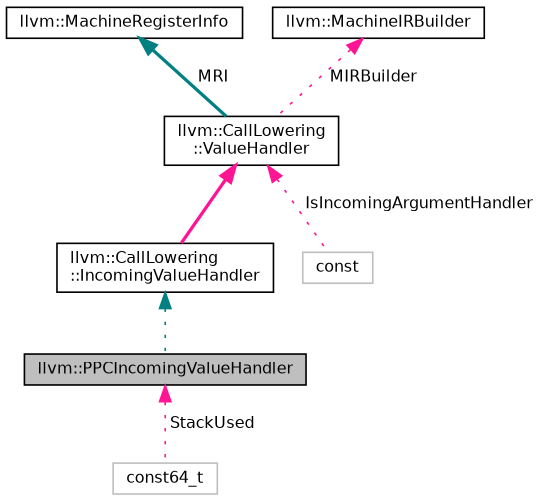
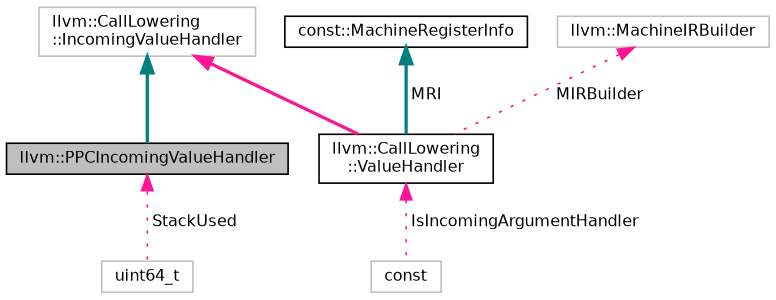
(125, 23) -> (406, 32)
(378, 23) -> (663, 32)
(204, 211) -> (284, 99)
(165, 268) -> (147, 32)
(165, 331) -> (147, 108)
(165, 479) -> (147, 277)
